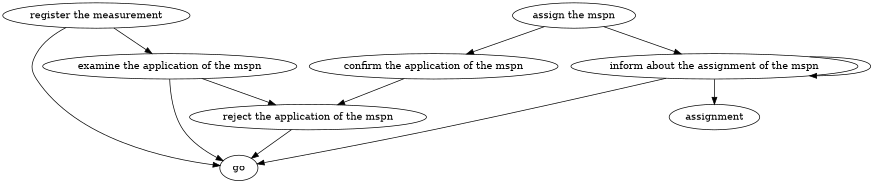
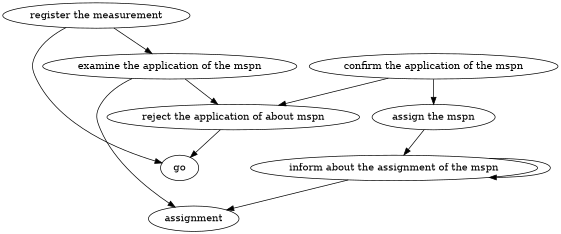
(509, 39) -> (434, 88)
(308, 117) -> (233, 117)
(466, 123) -> none
(181, 126) -> (113, 152)
